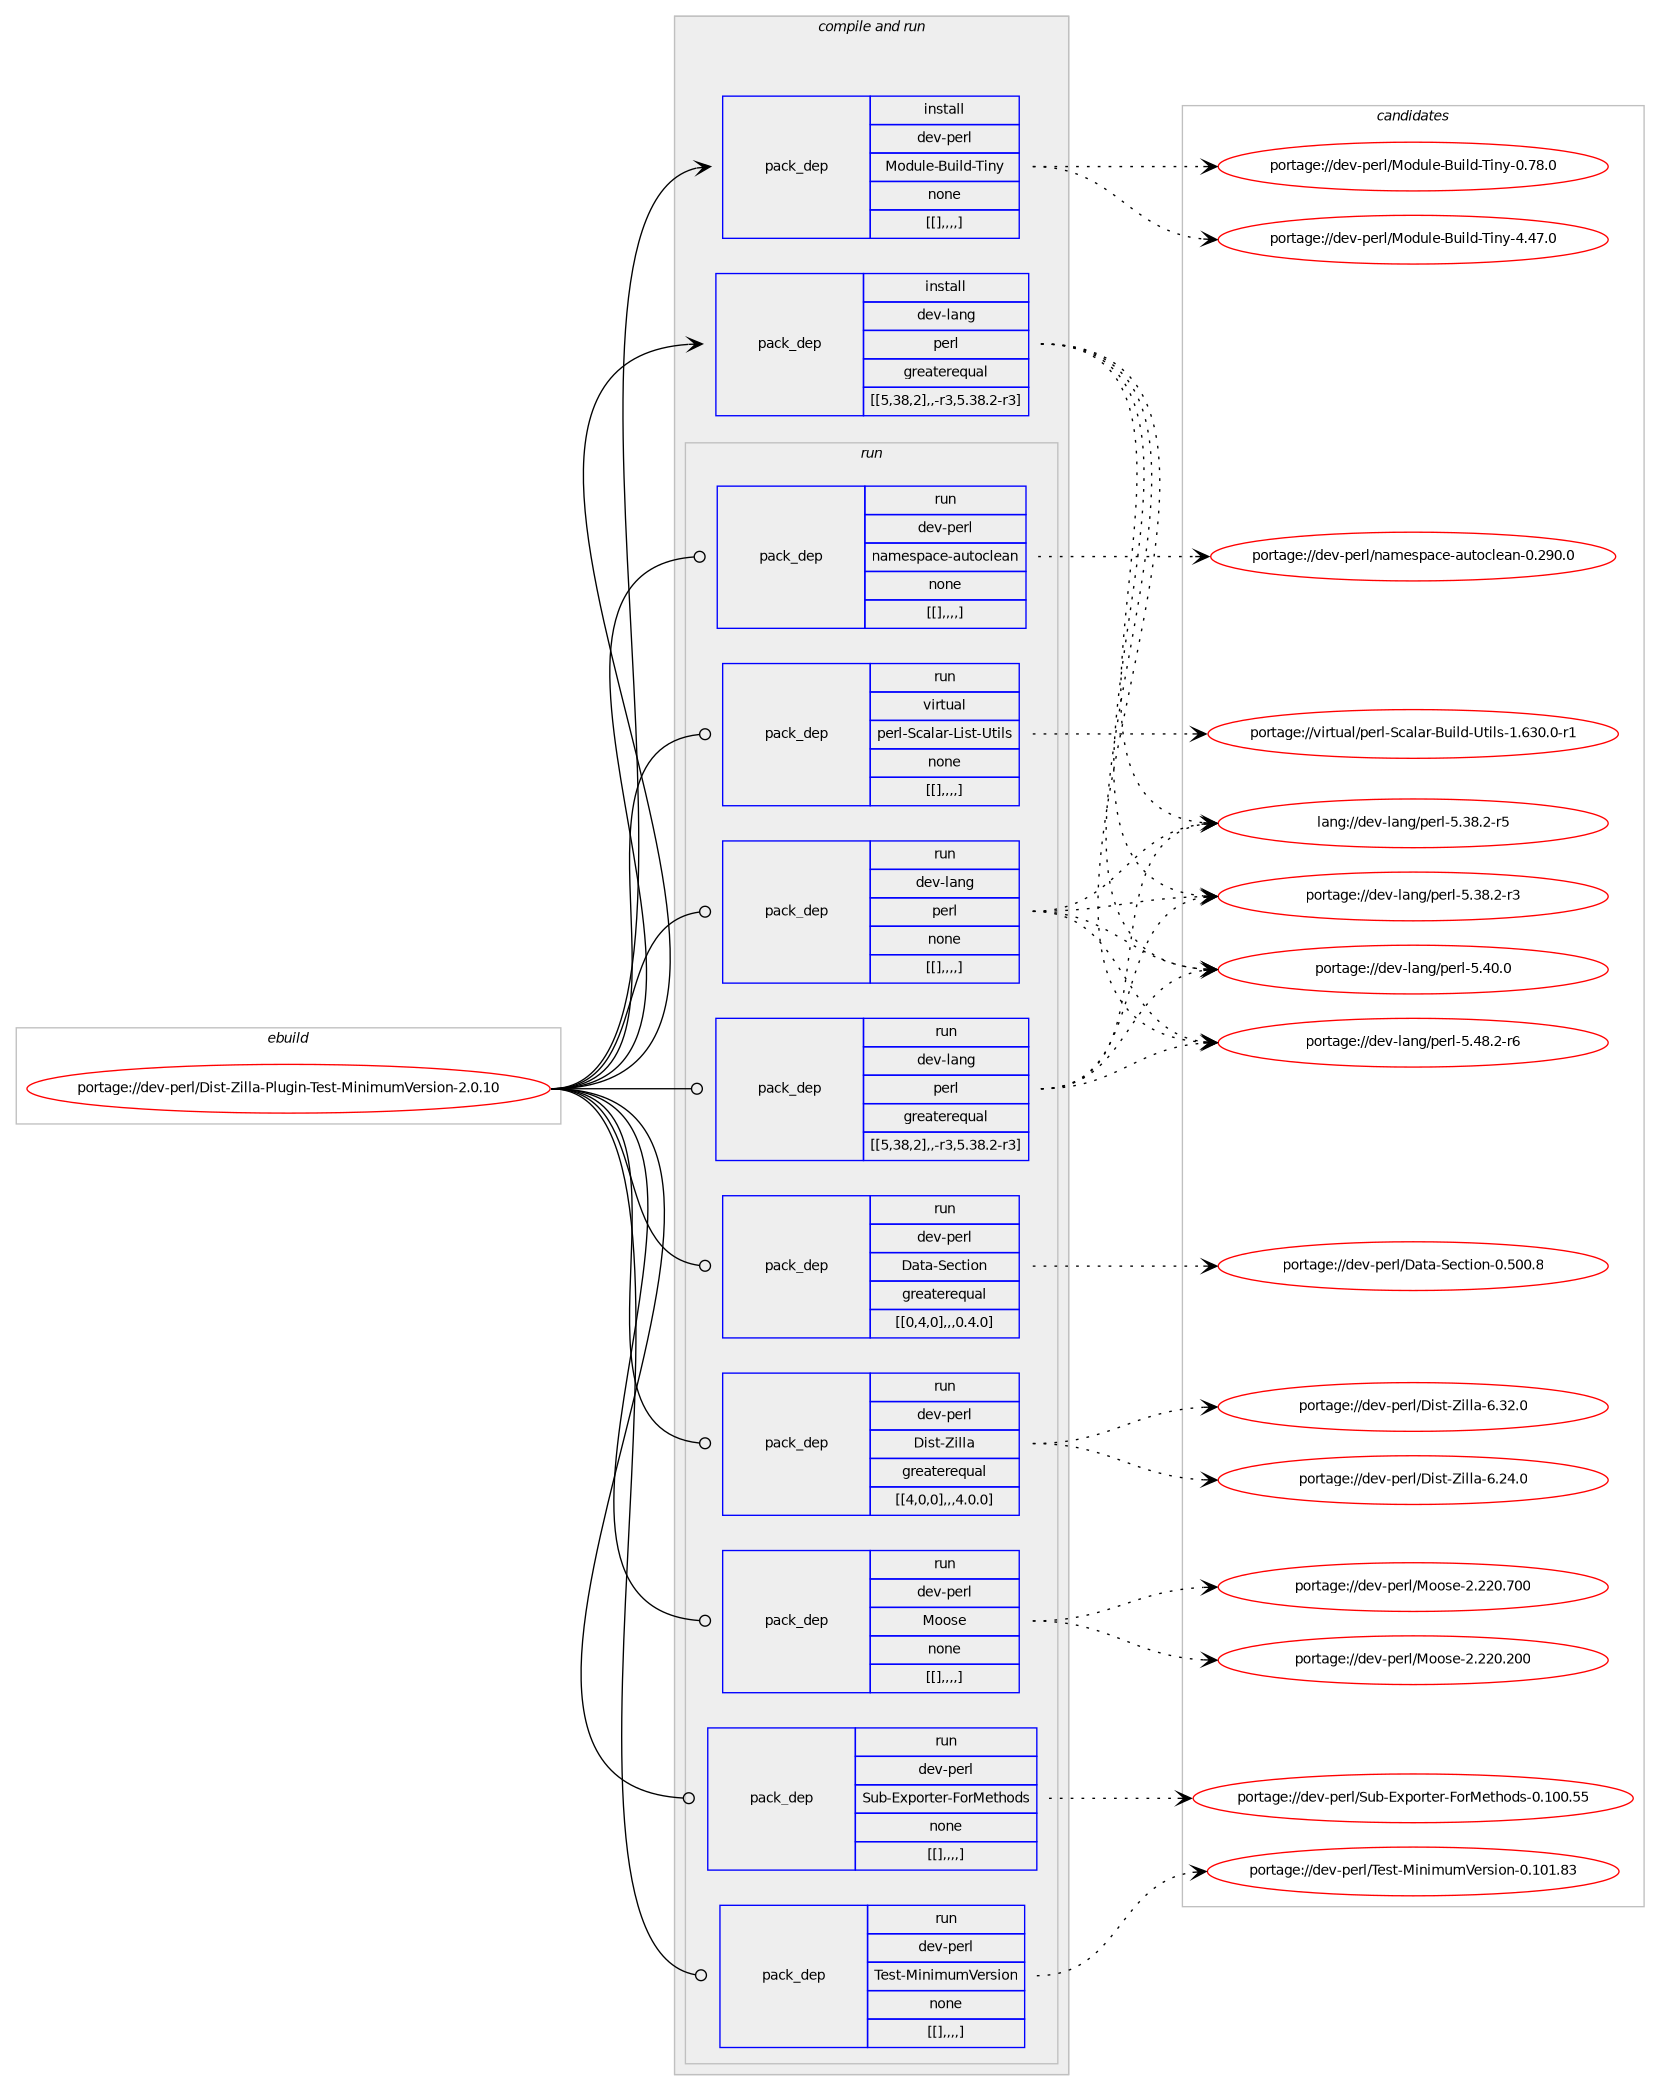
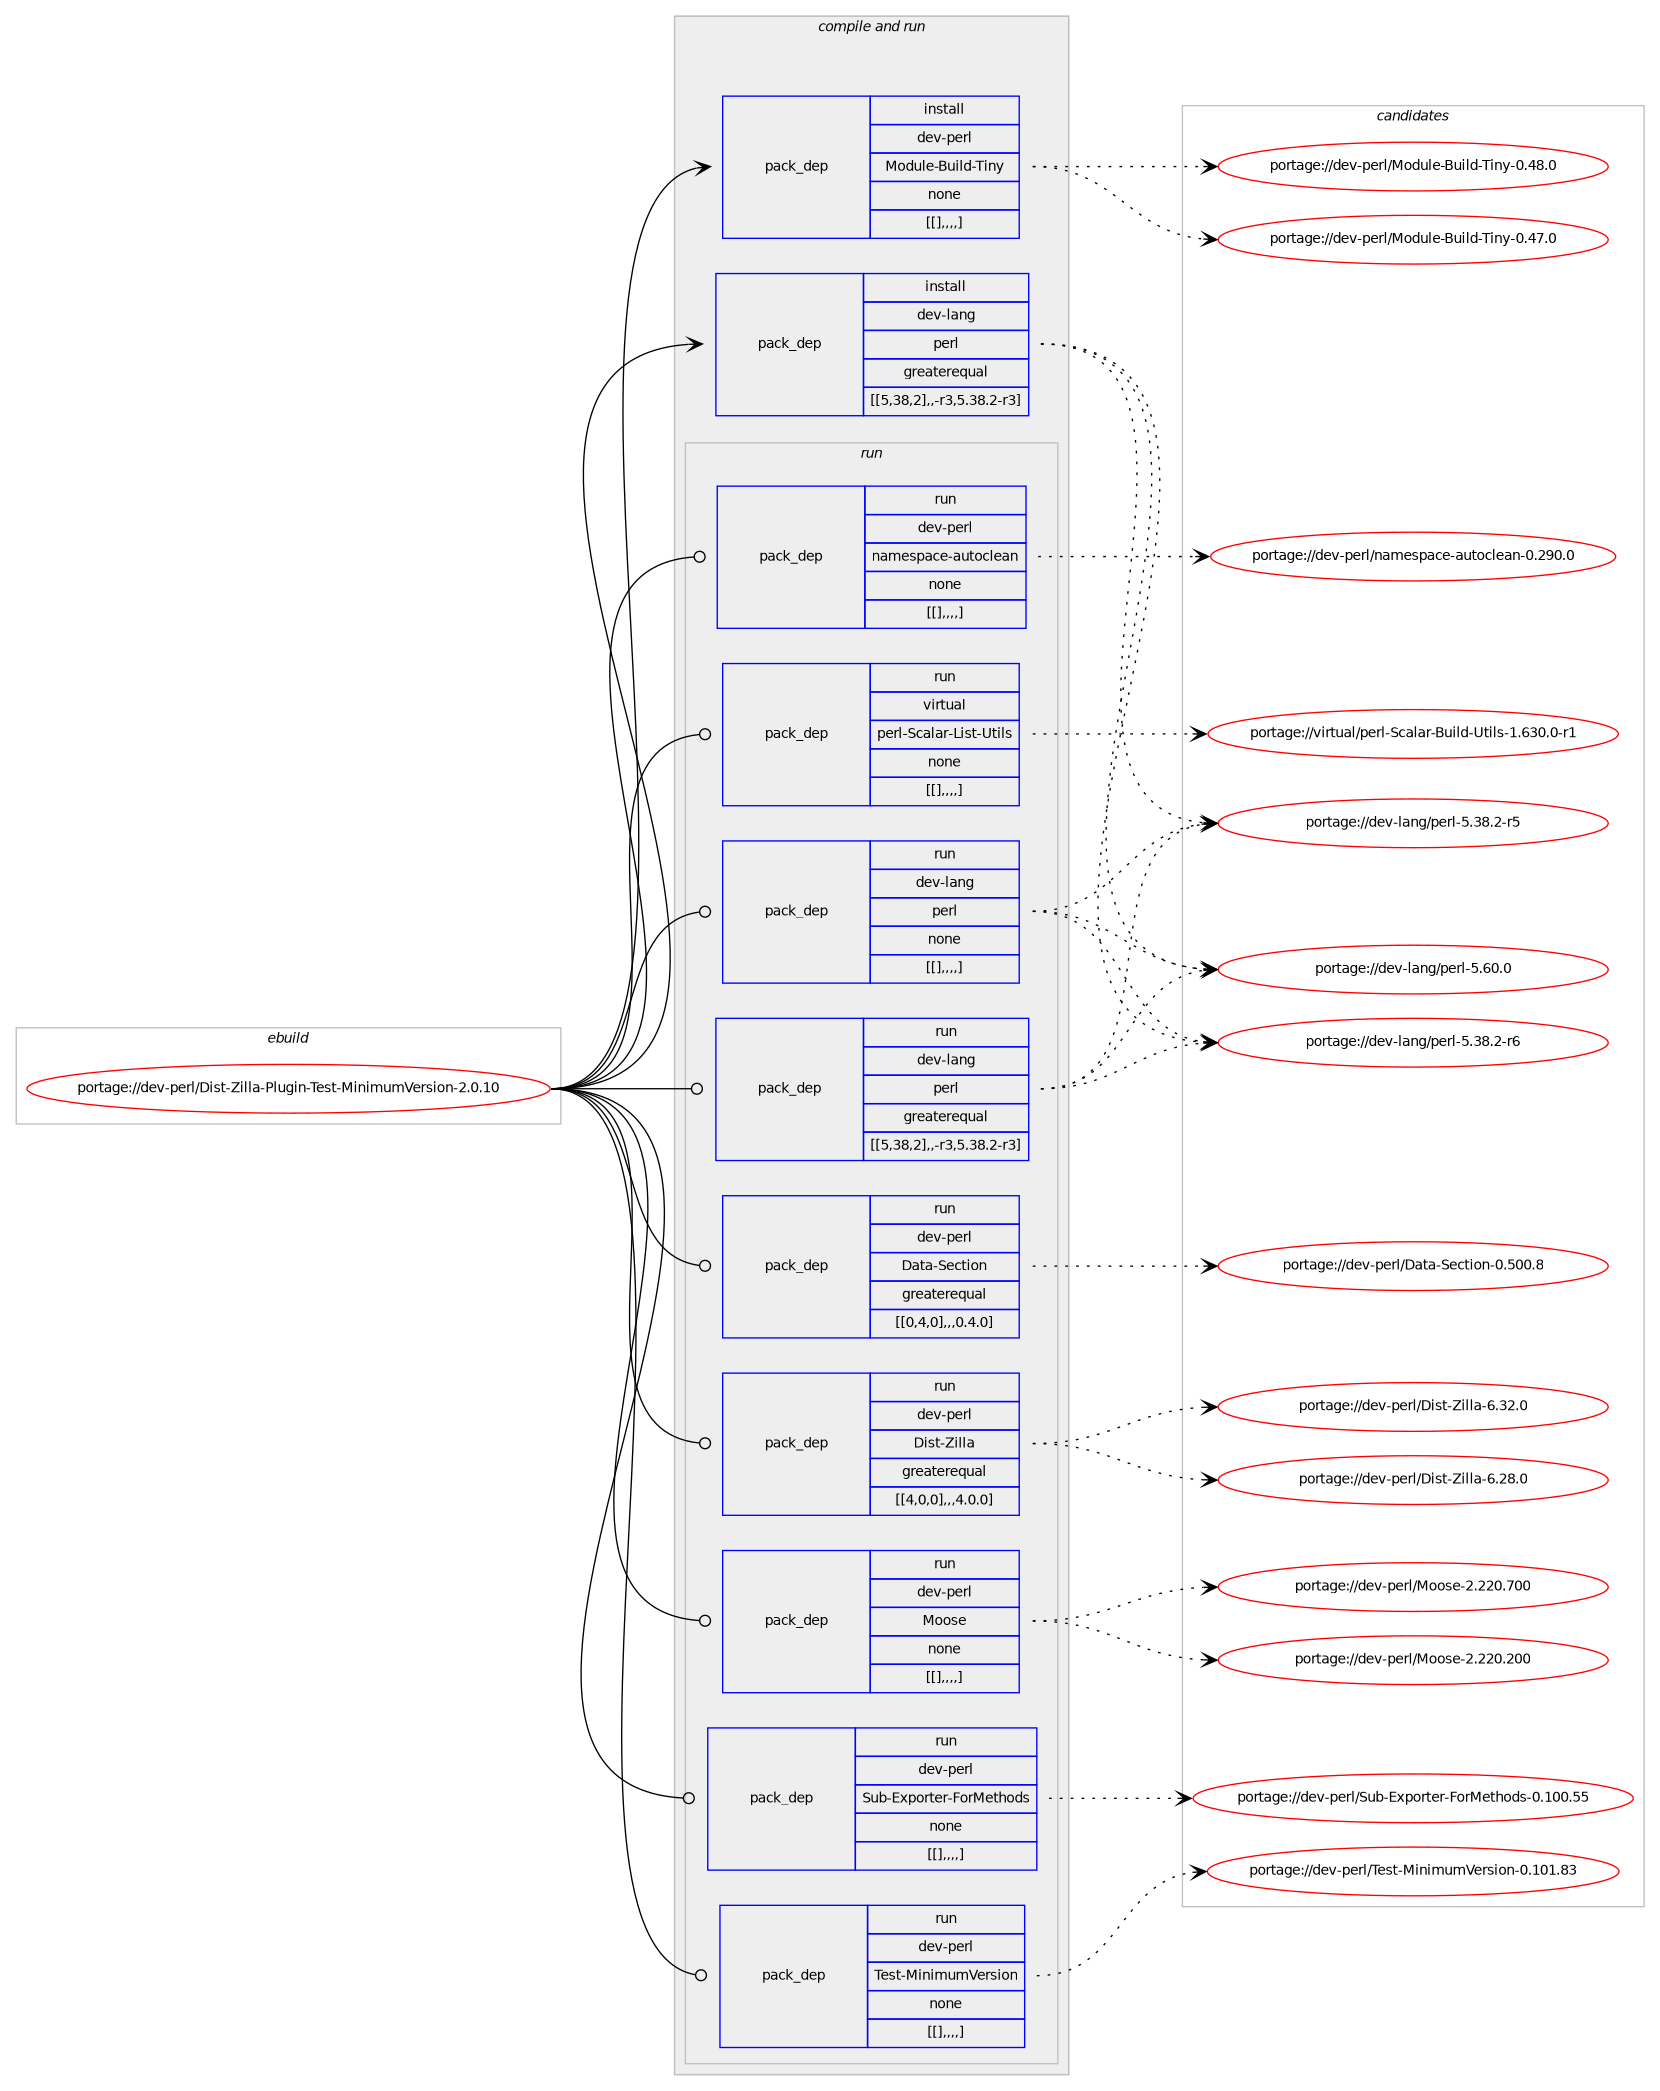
(1413, 167) -> (1413, 167)
(1413, 240) -> (1413, 240)
(1413, 823) -> (1413, 823)
(1413, 896) -> none
(1413, 970) -> (1413, 970)
(1413, 1043) -> (1413, 1043)
(1413, 1480) -> (1413, 1480)
